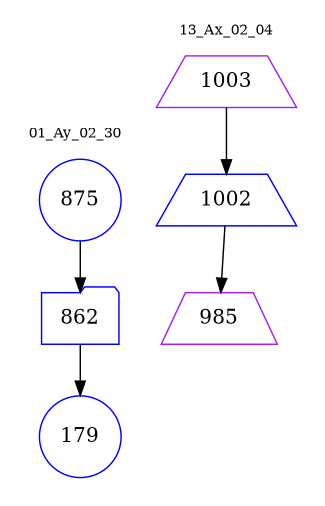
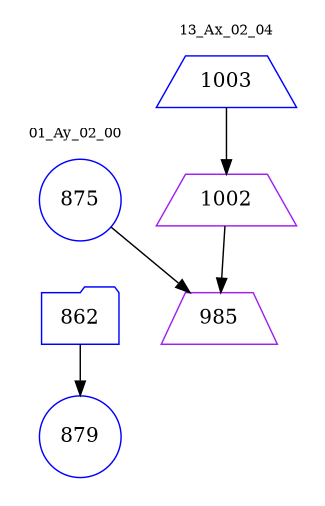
(226, 82) -> (226, 82)
(75, 134) -> (75, 134)
(226, 200) -> (226, 200)
(80, 260) -> (155, 264)
(80, 437) -> (80, 437)
